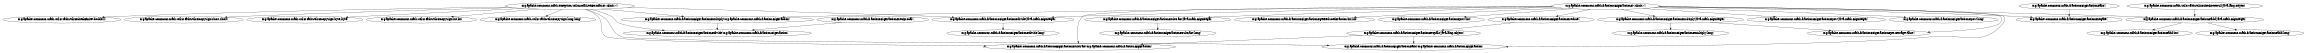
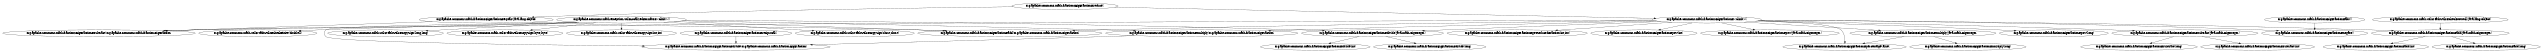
(1574, 13) -> (1384, 13)
none -> (1315, 47)
none -> (2258, 47)
